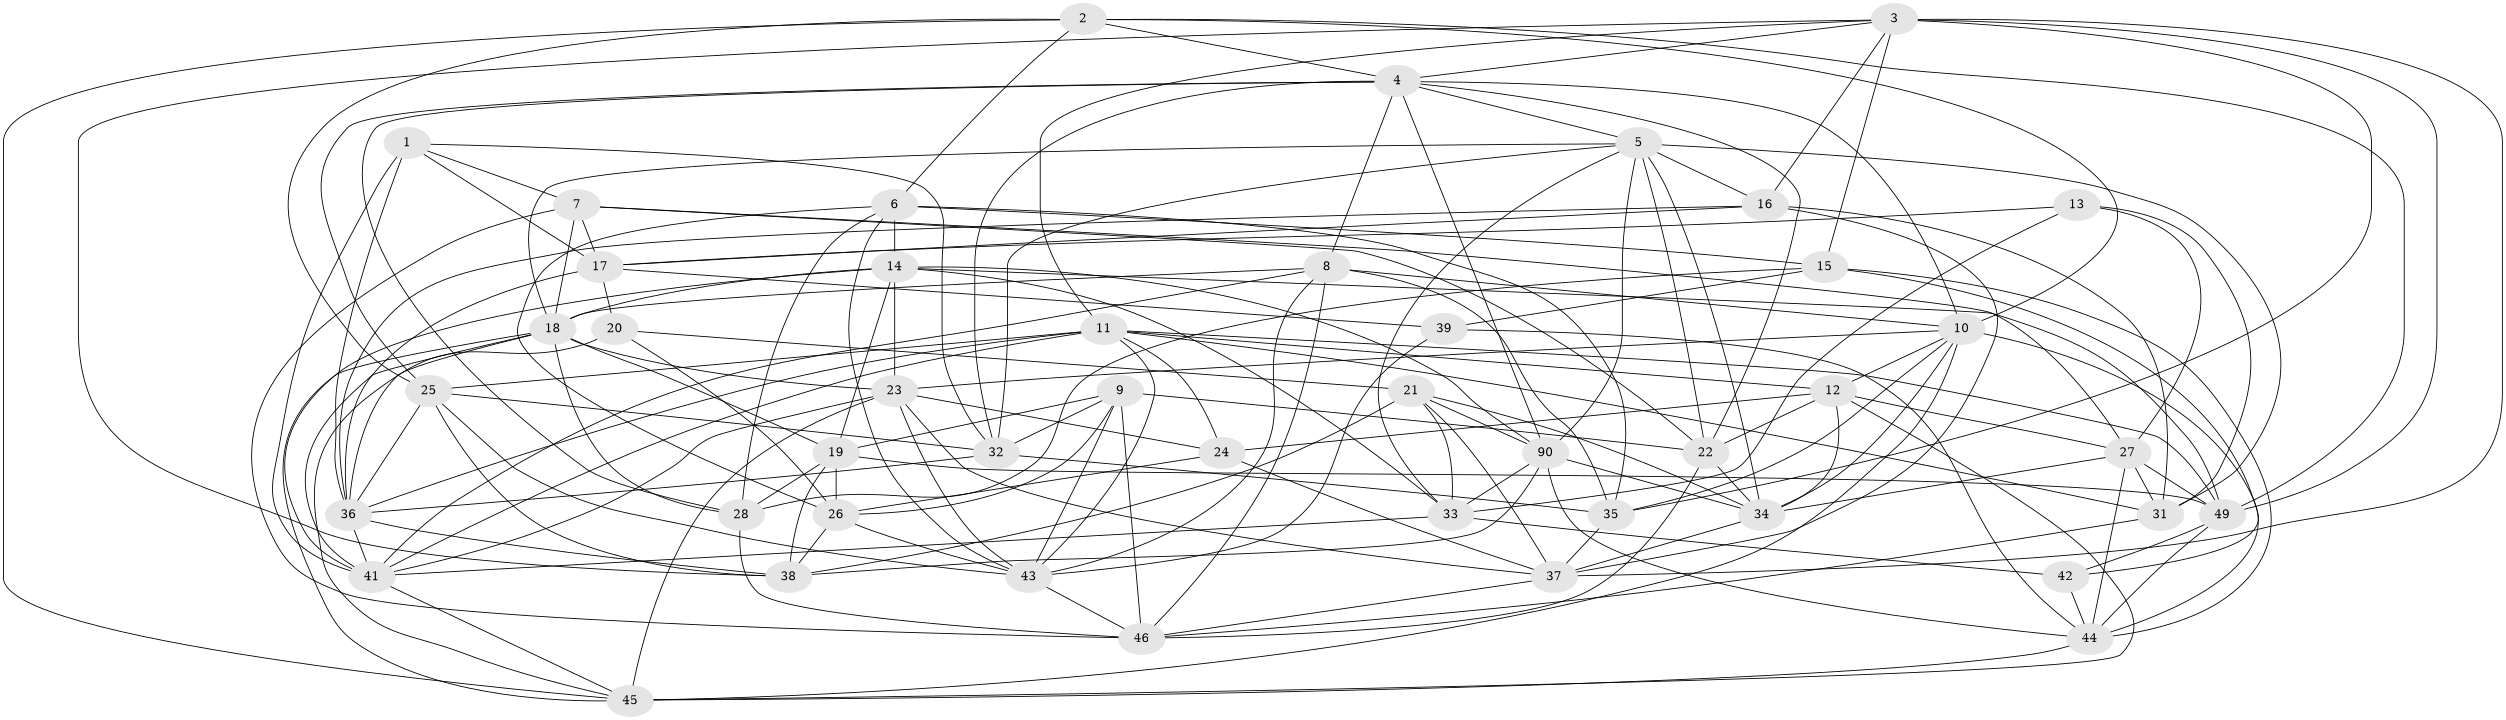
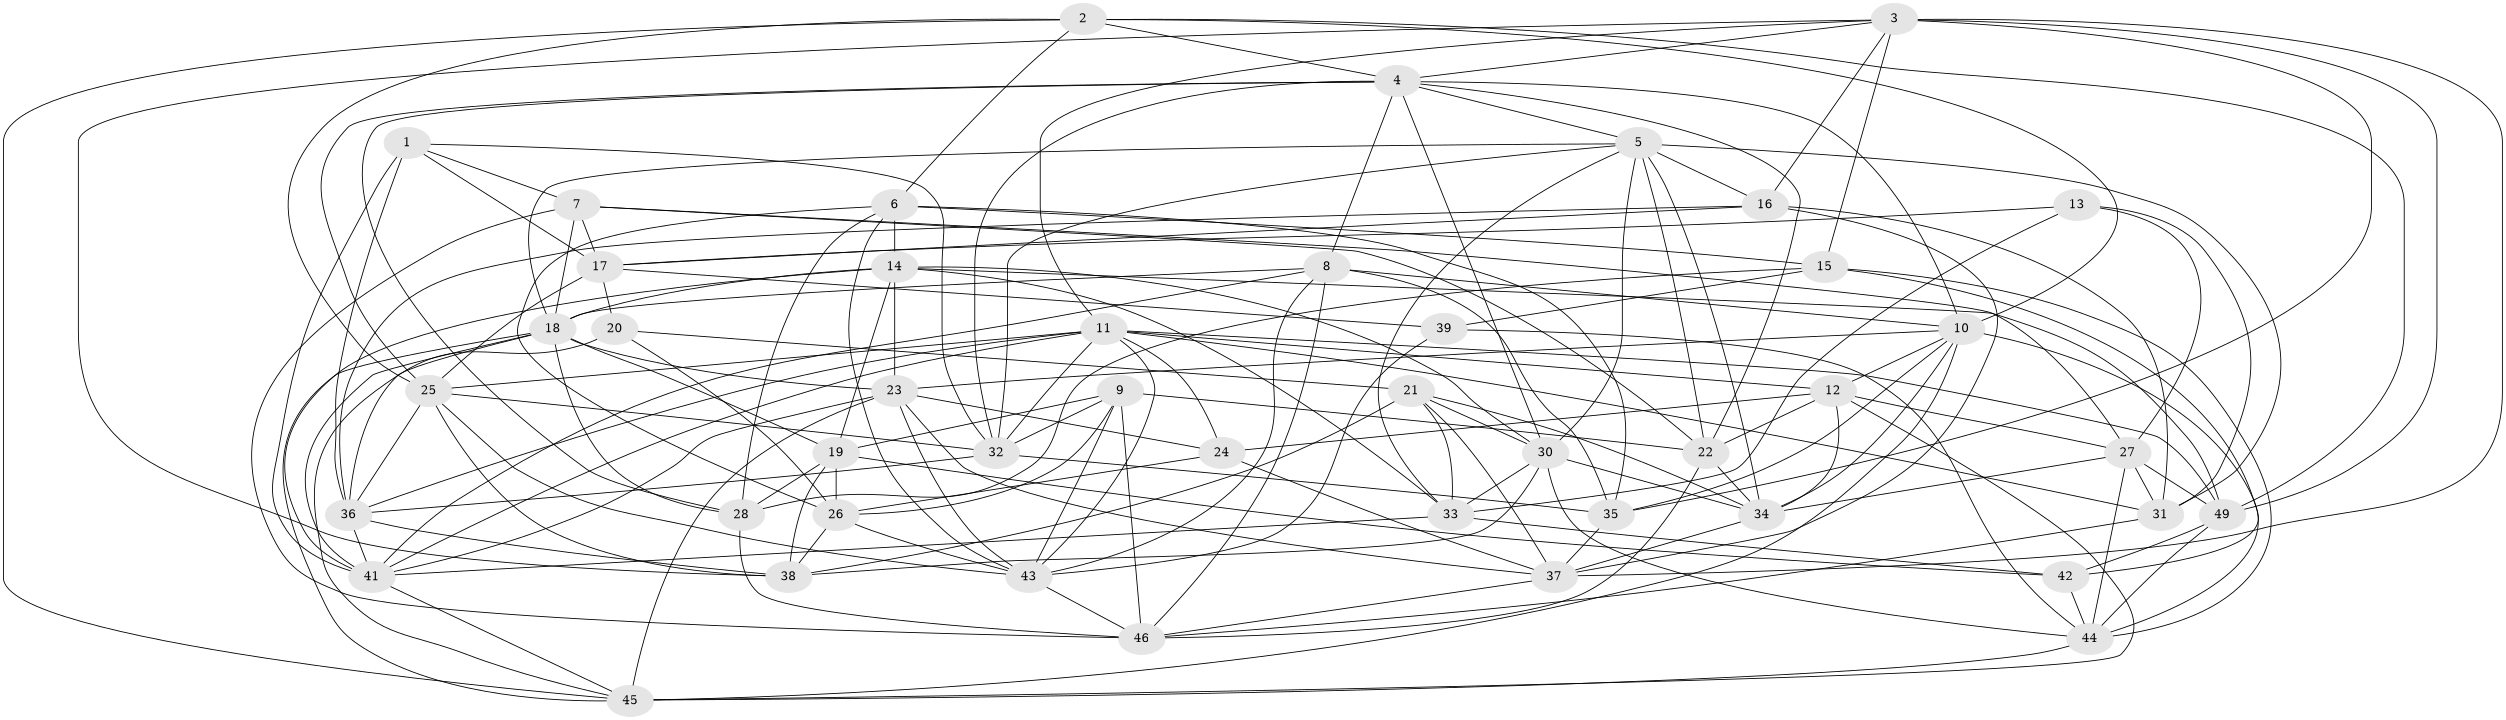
(441, 320) -> (509, 323)
none -> (1048, 390)
(1546, 453) -> (1546, 453)
(1499, 475) -> (1449, 533)
